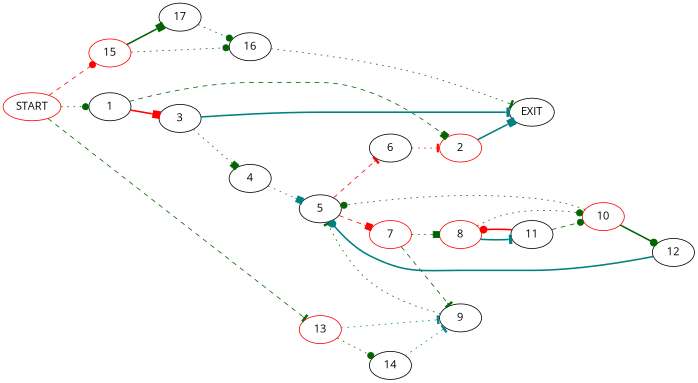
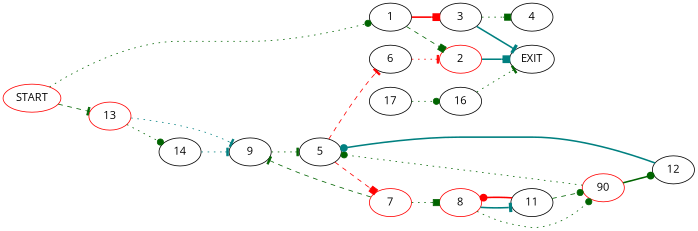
(110, 53) -> none
(282, 192) -> none
(603, 217) -> (603, 188)
